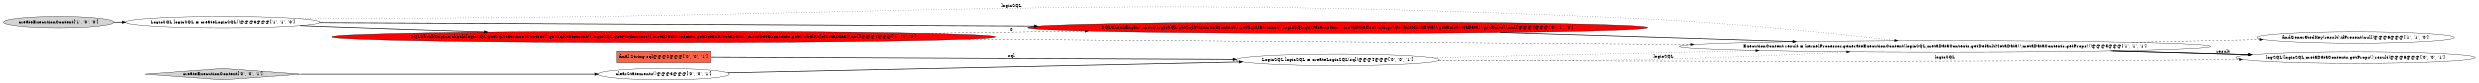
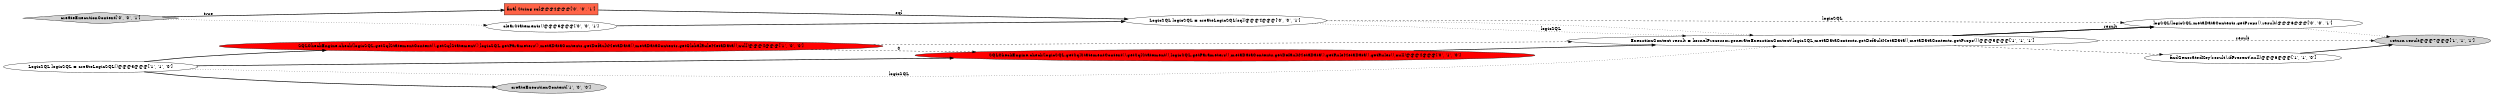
none -> (332, 14)
(118, 22) -> (318, 83)
none -> (2432, 41)
(448, 74) -> (323, 22)
